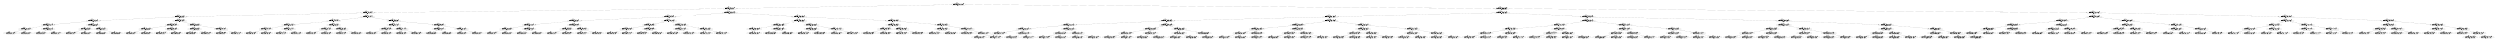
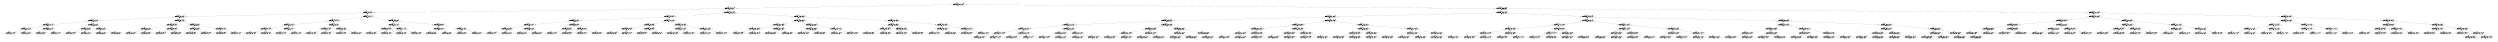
none -> (738, 33)
